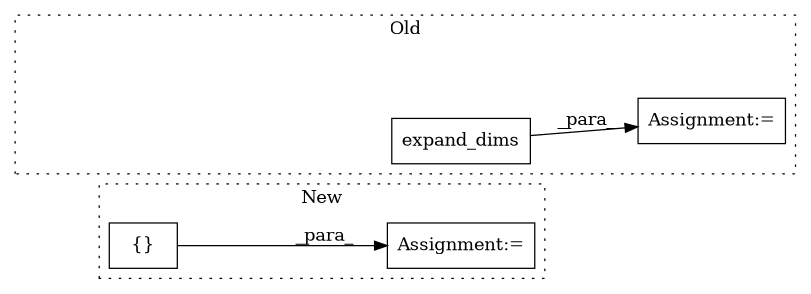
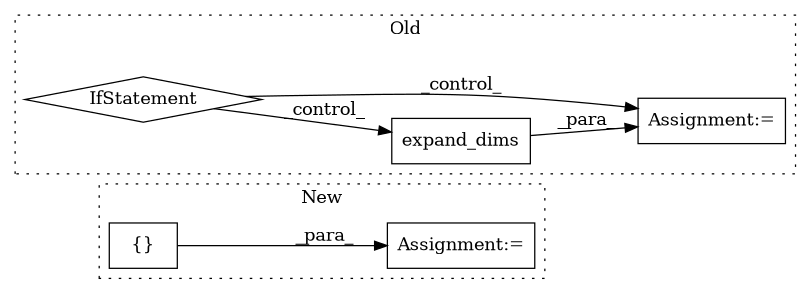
none -> (143, 100)
